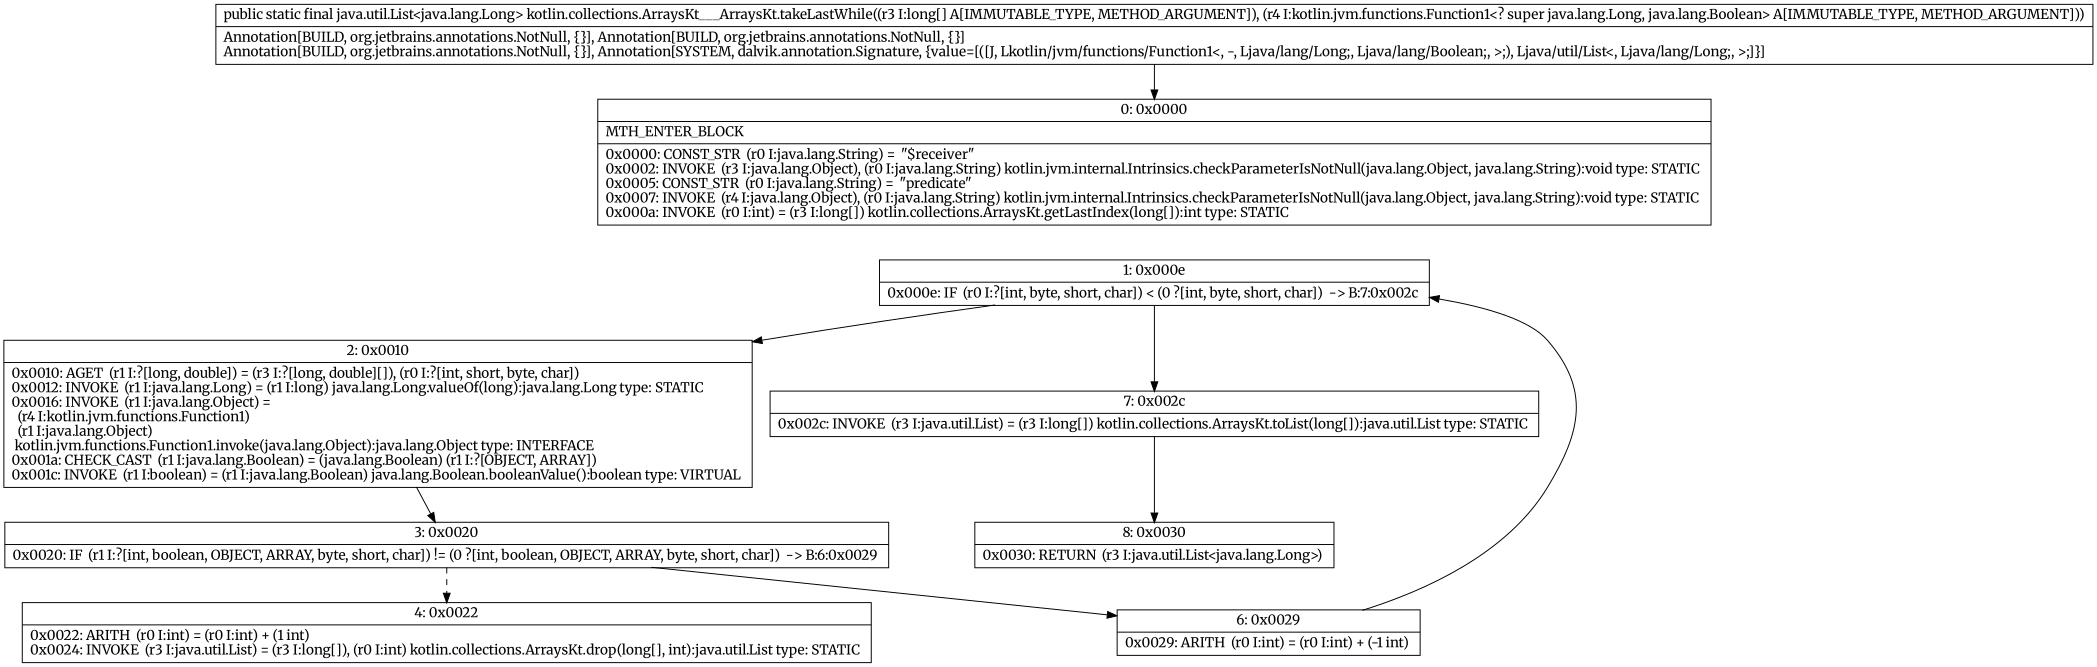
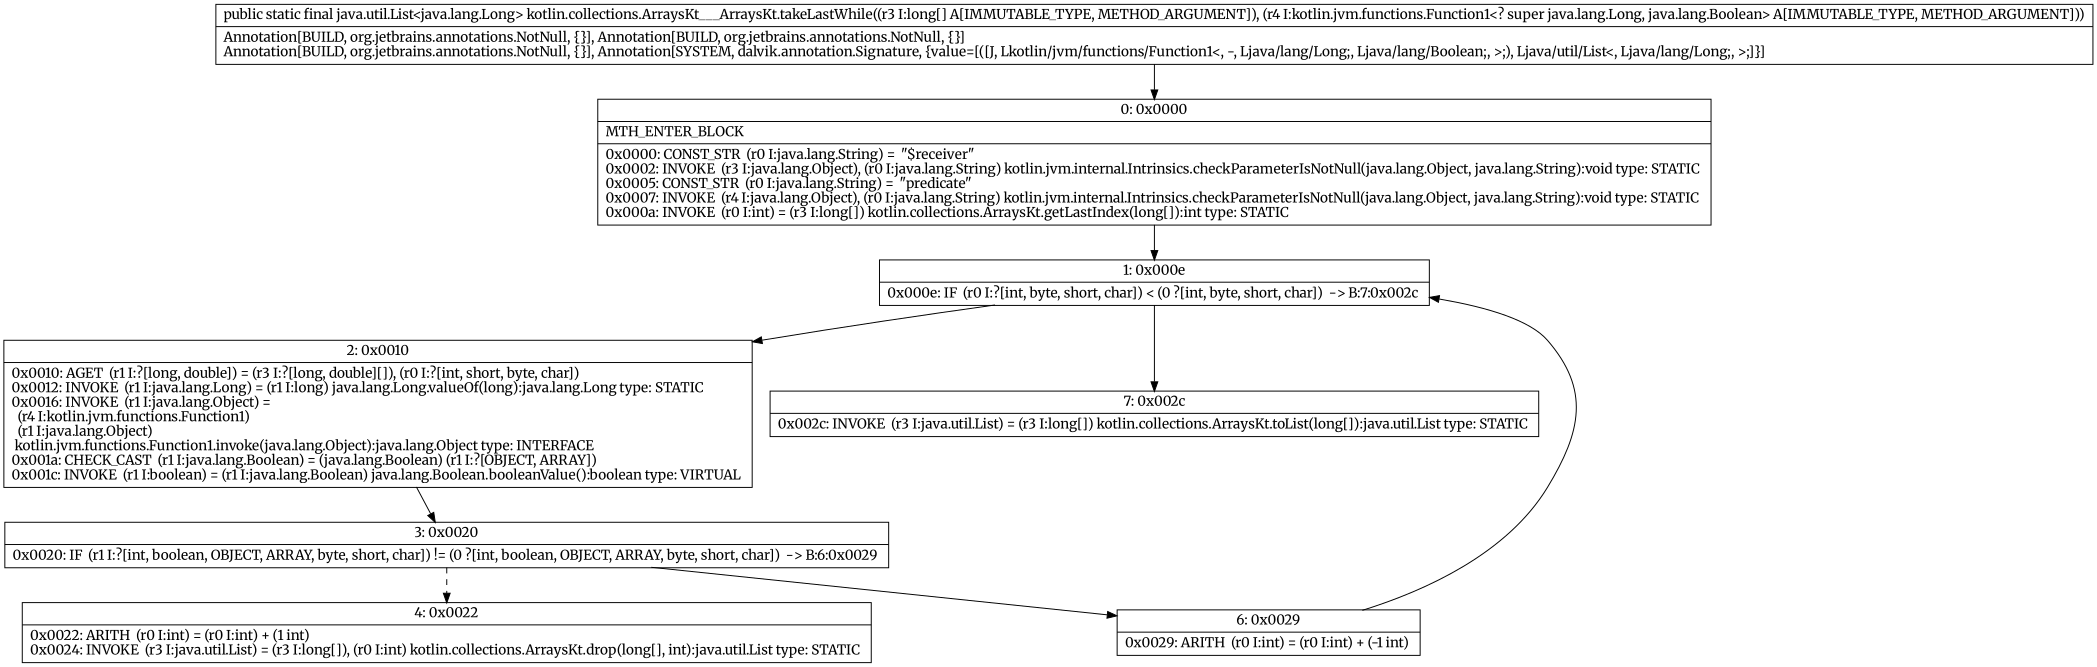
none -> (1154, 238)
(1154, 545) -> none
